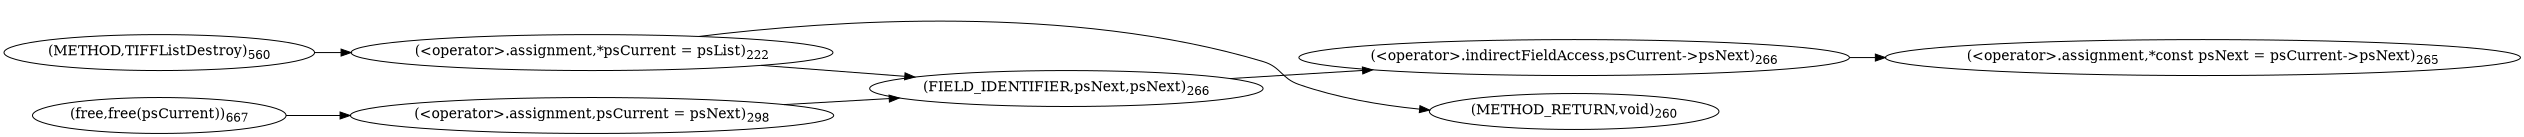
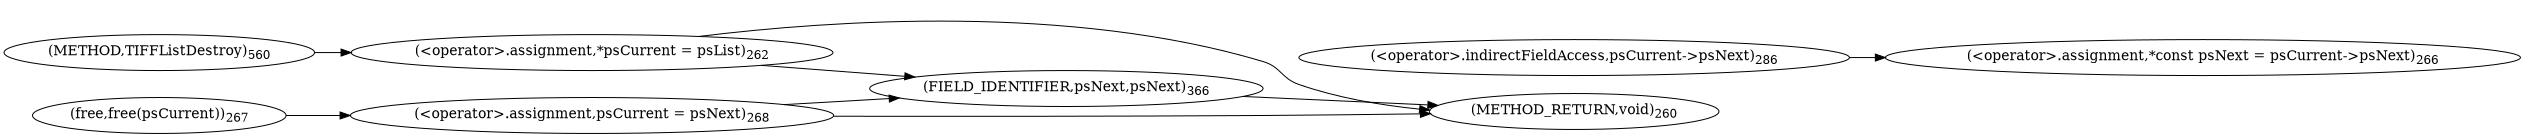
(758, 51) -> (758, 51)
(1766, 56) -> (1766, 56)
(2428, 56) -> (2428, 56)
(1296, 75) -> (1331, 100)
(1198, 87) -> (1198, 87)
(237, 114) -> (237, 114)
(758, 114) -> (758, 114)
none -> (1127, 116)
